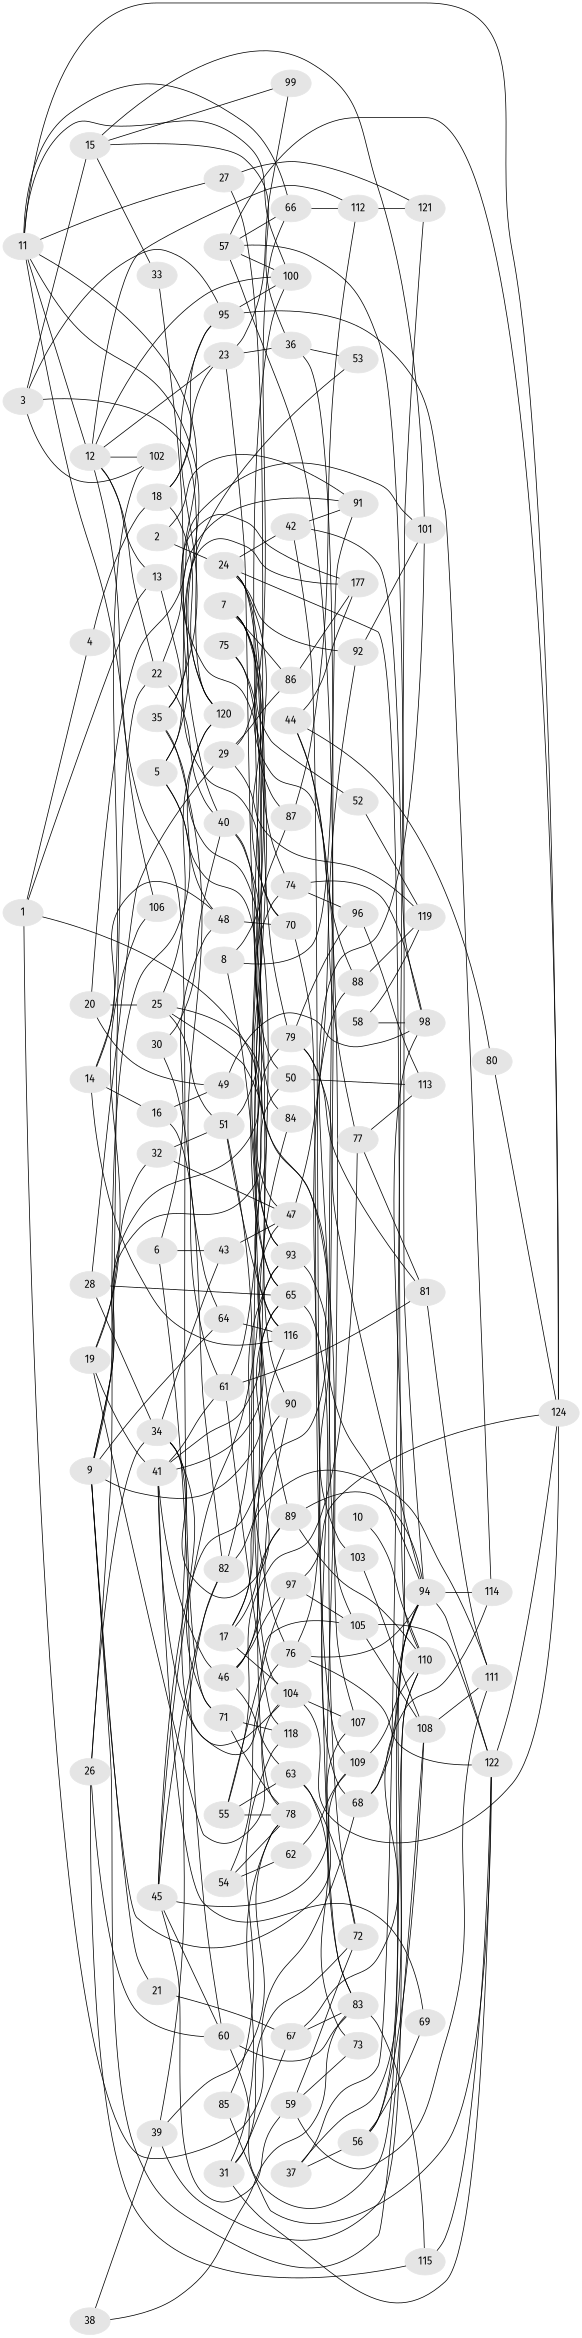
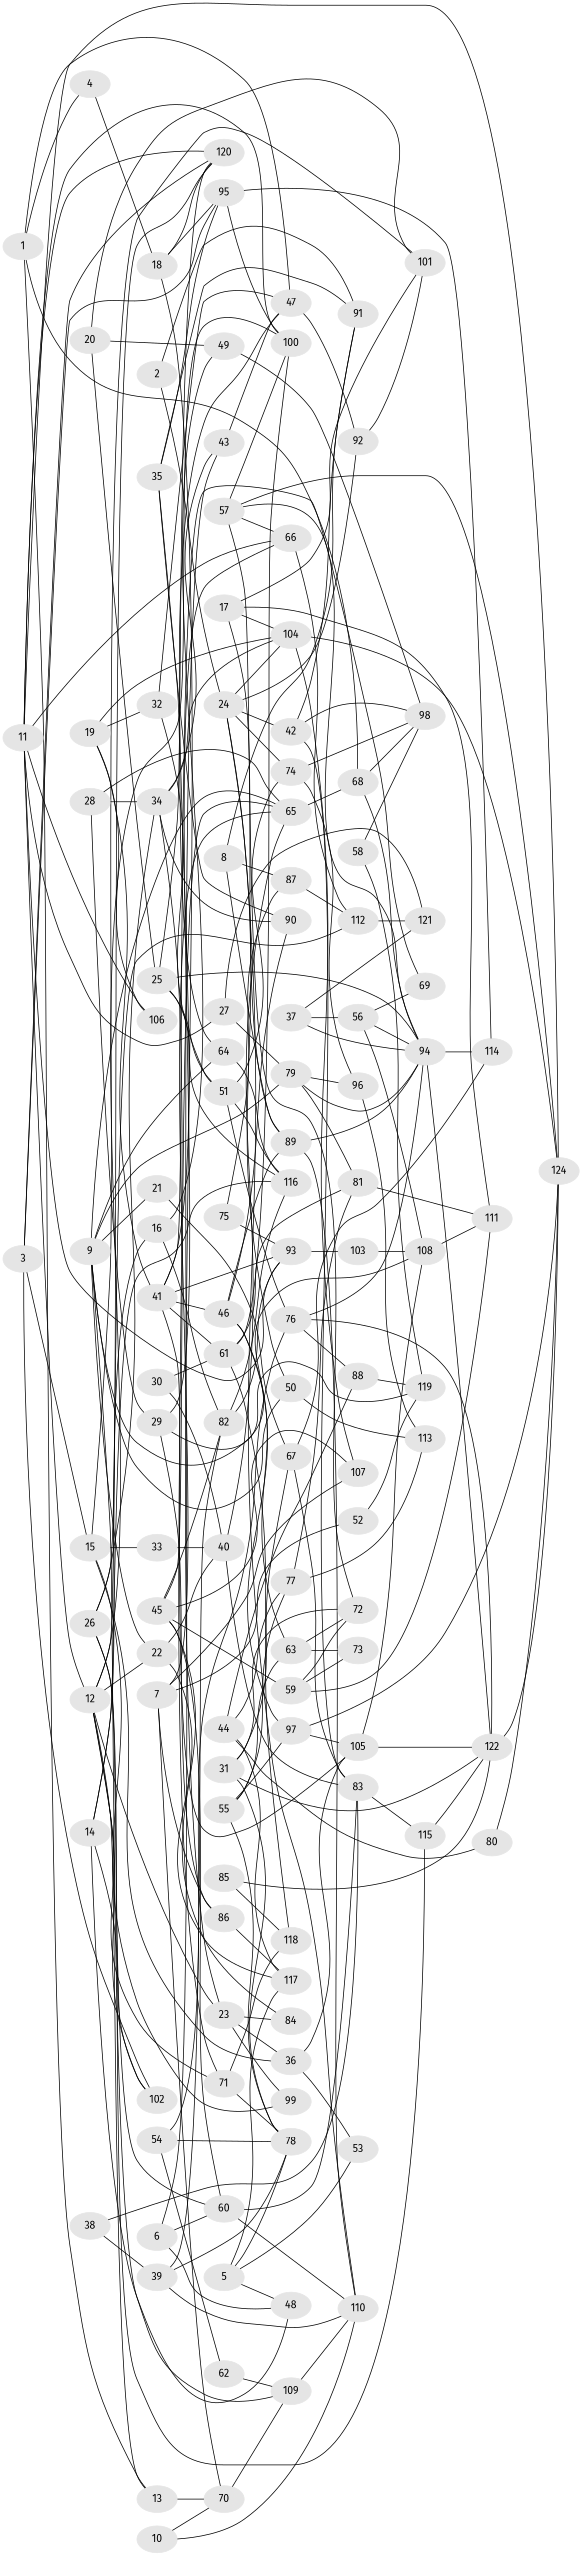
(358, 584) -> (291, 1981)
(258, 923) -> (191, 2519)
